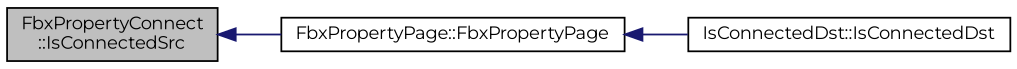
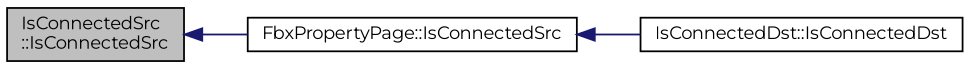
(112, 35) -> (96, 35)
(453, 35) -> (412, 35)
